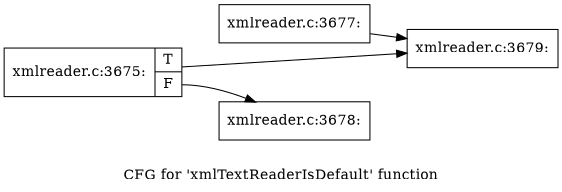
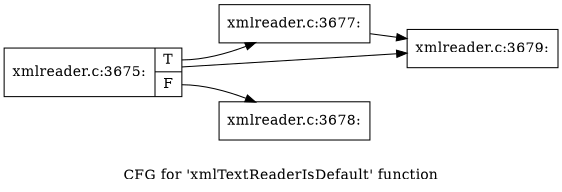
none -> (214, 56)
